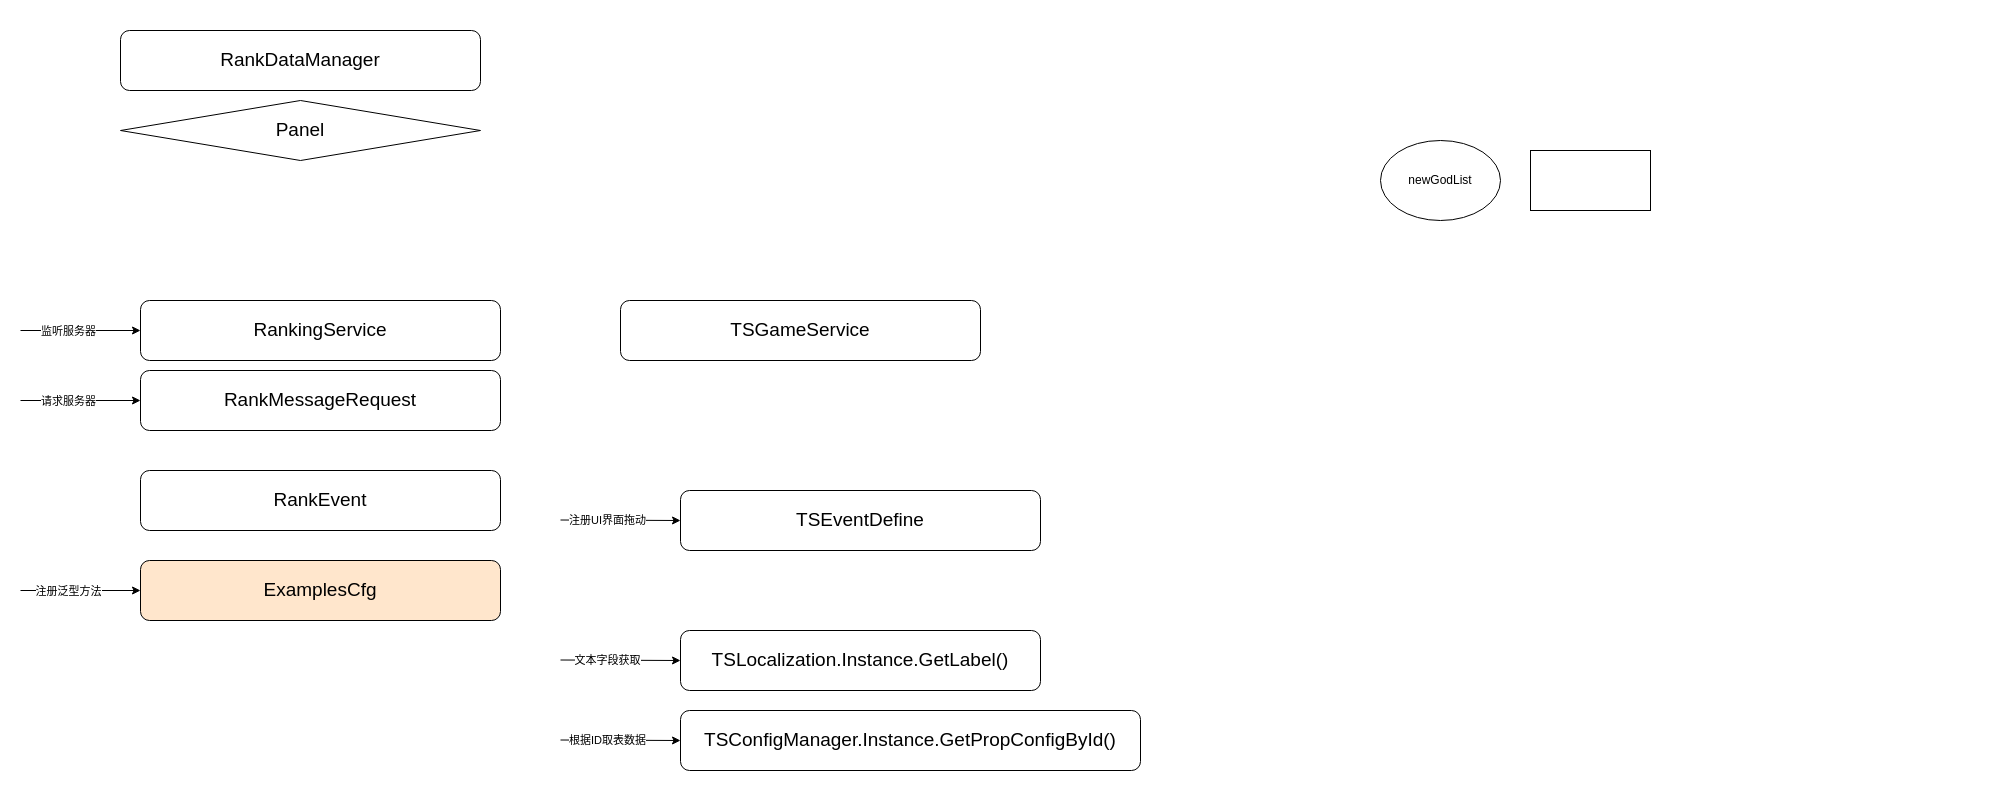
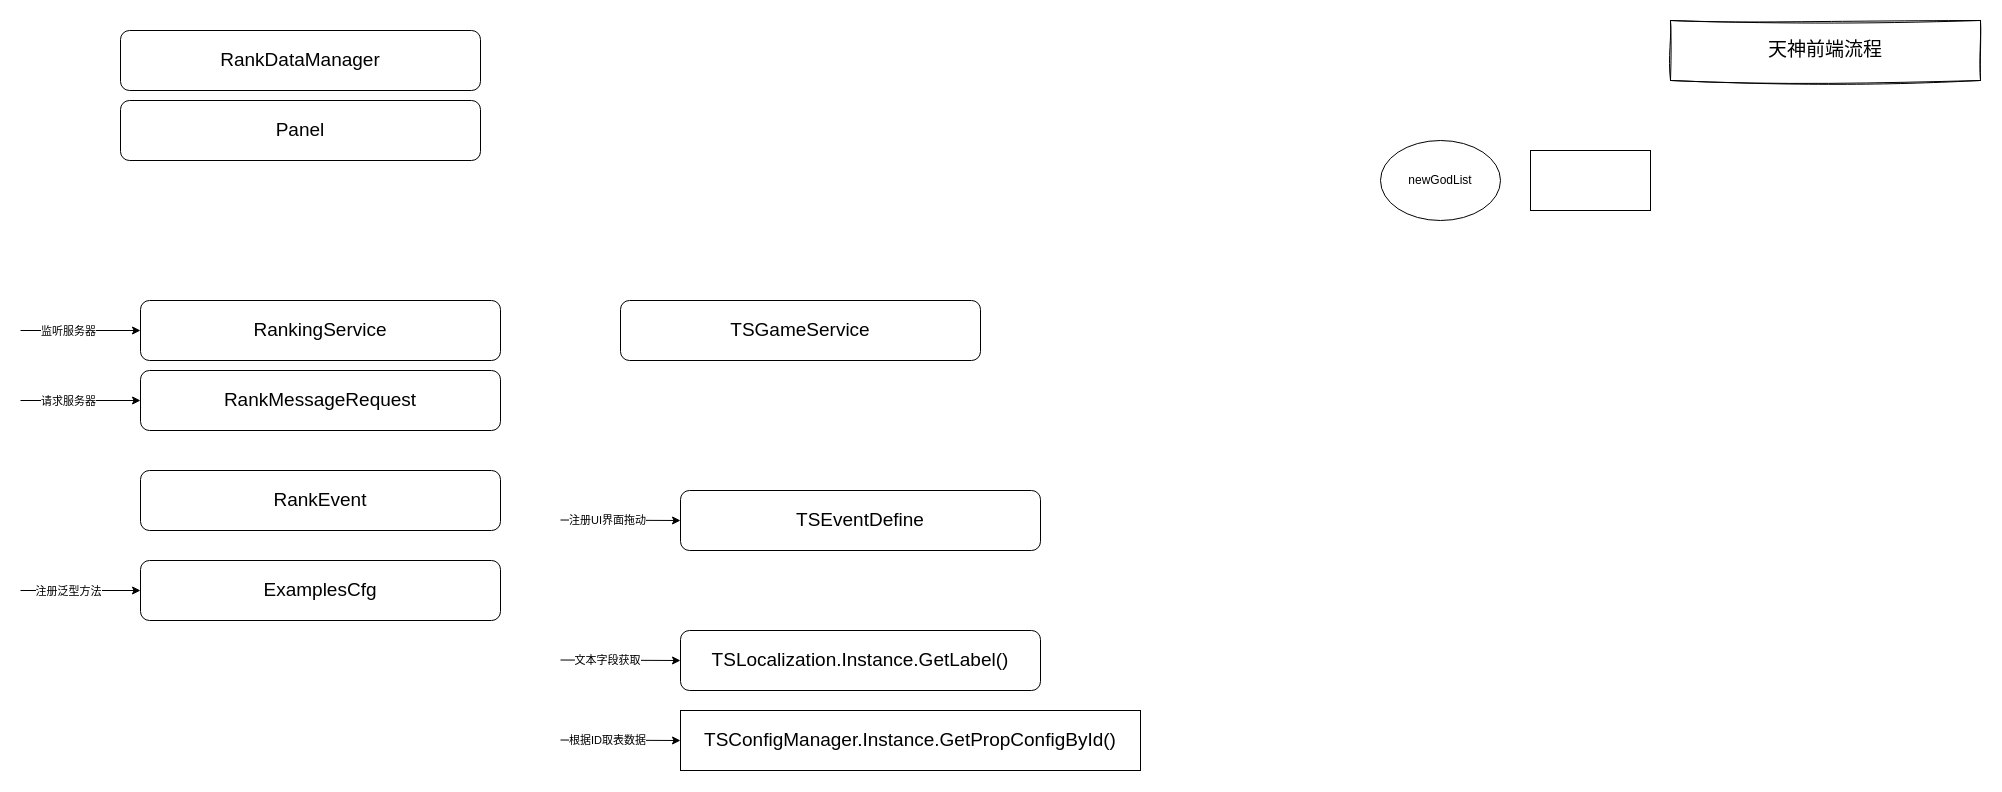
none -> (1826, 51)
(301, 131) -> (301, 131)
(321, 591) -> (321, 591)
(911, 741) -> (911, 741)
